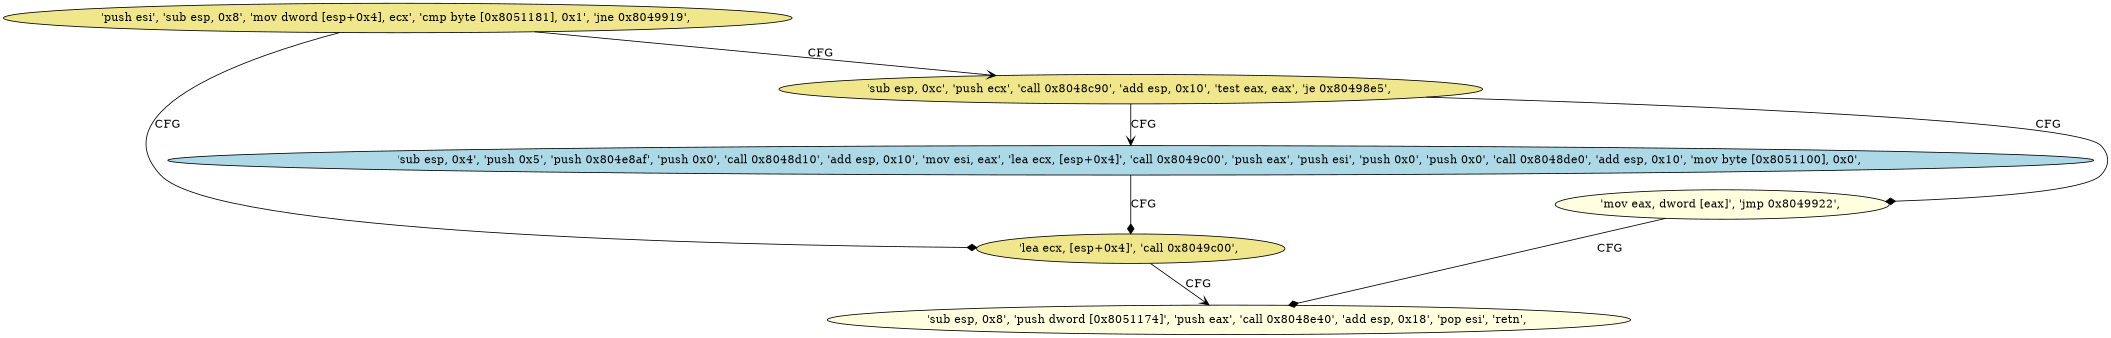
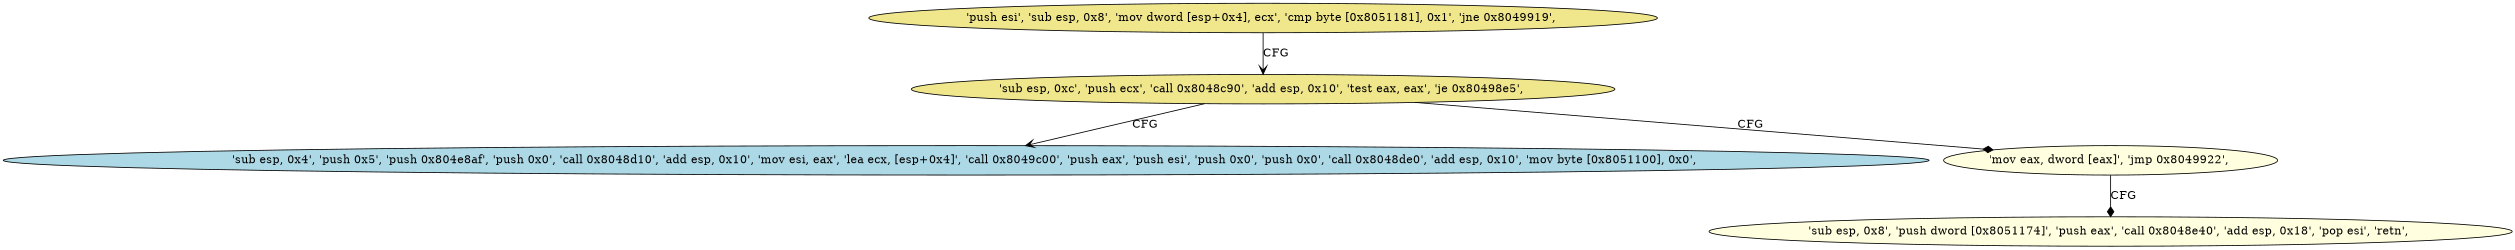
(1131, 249) -> none
